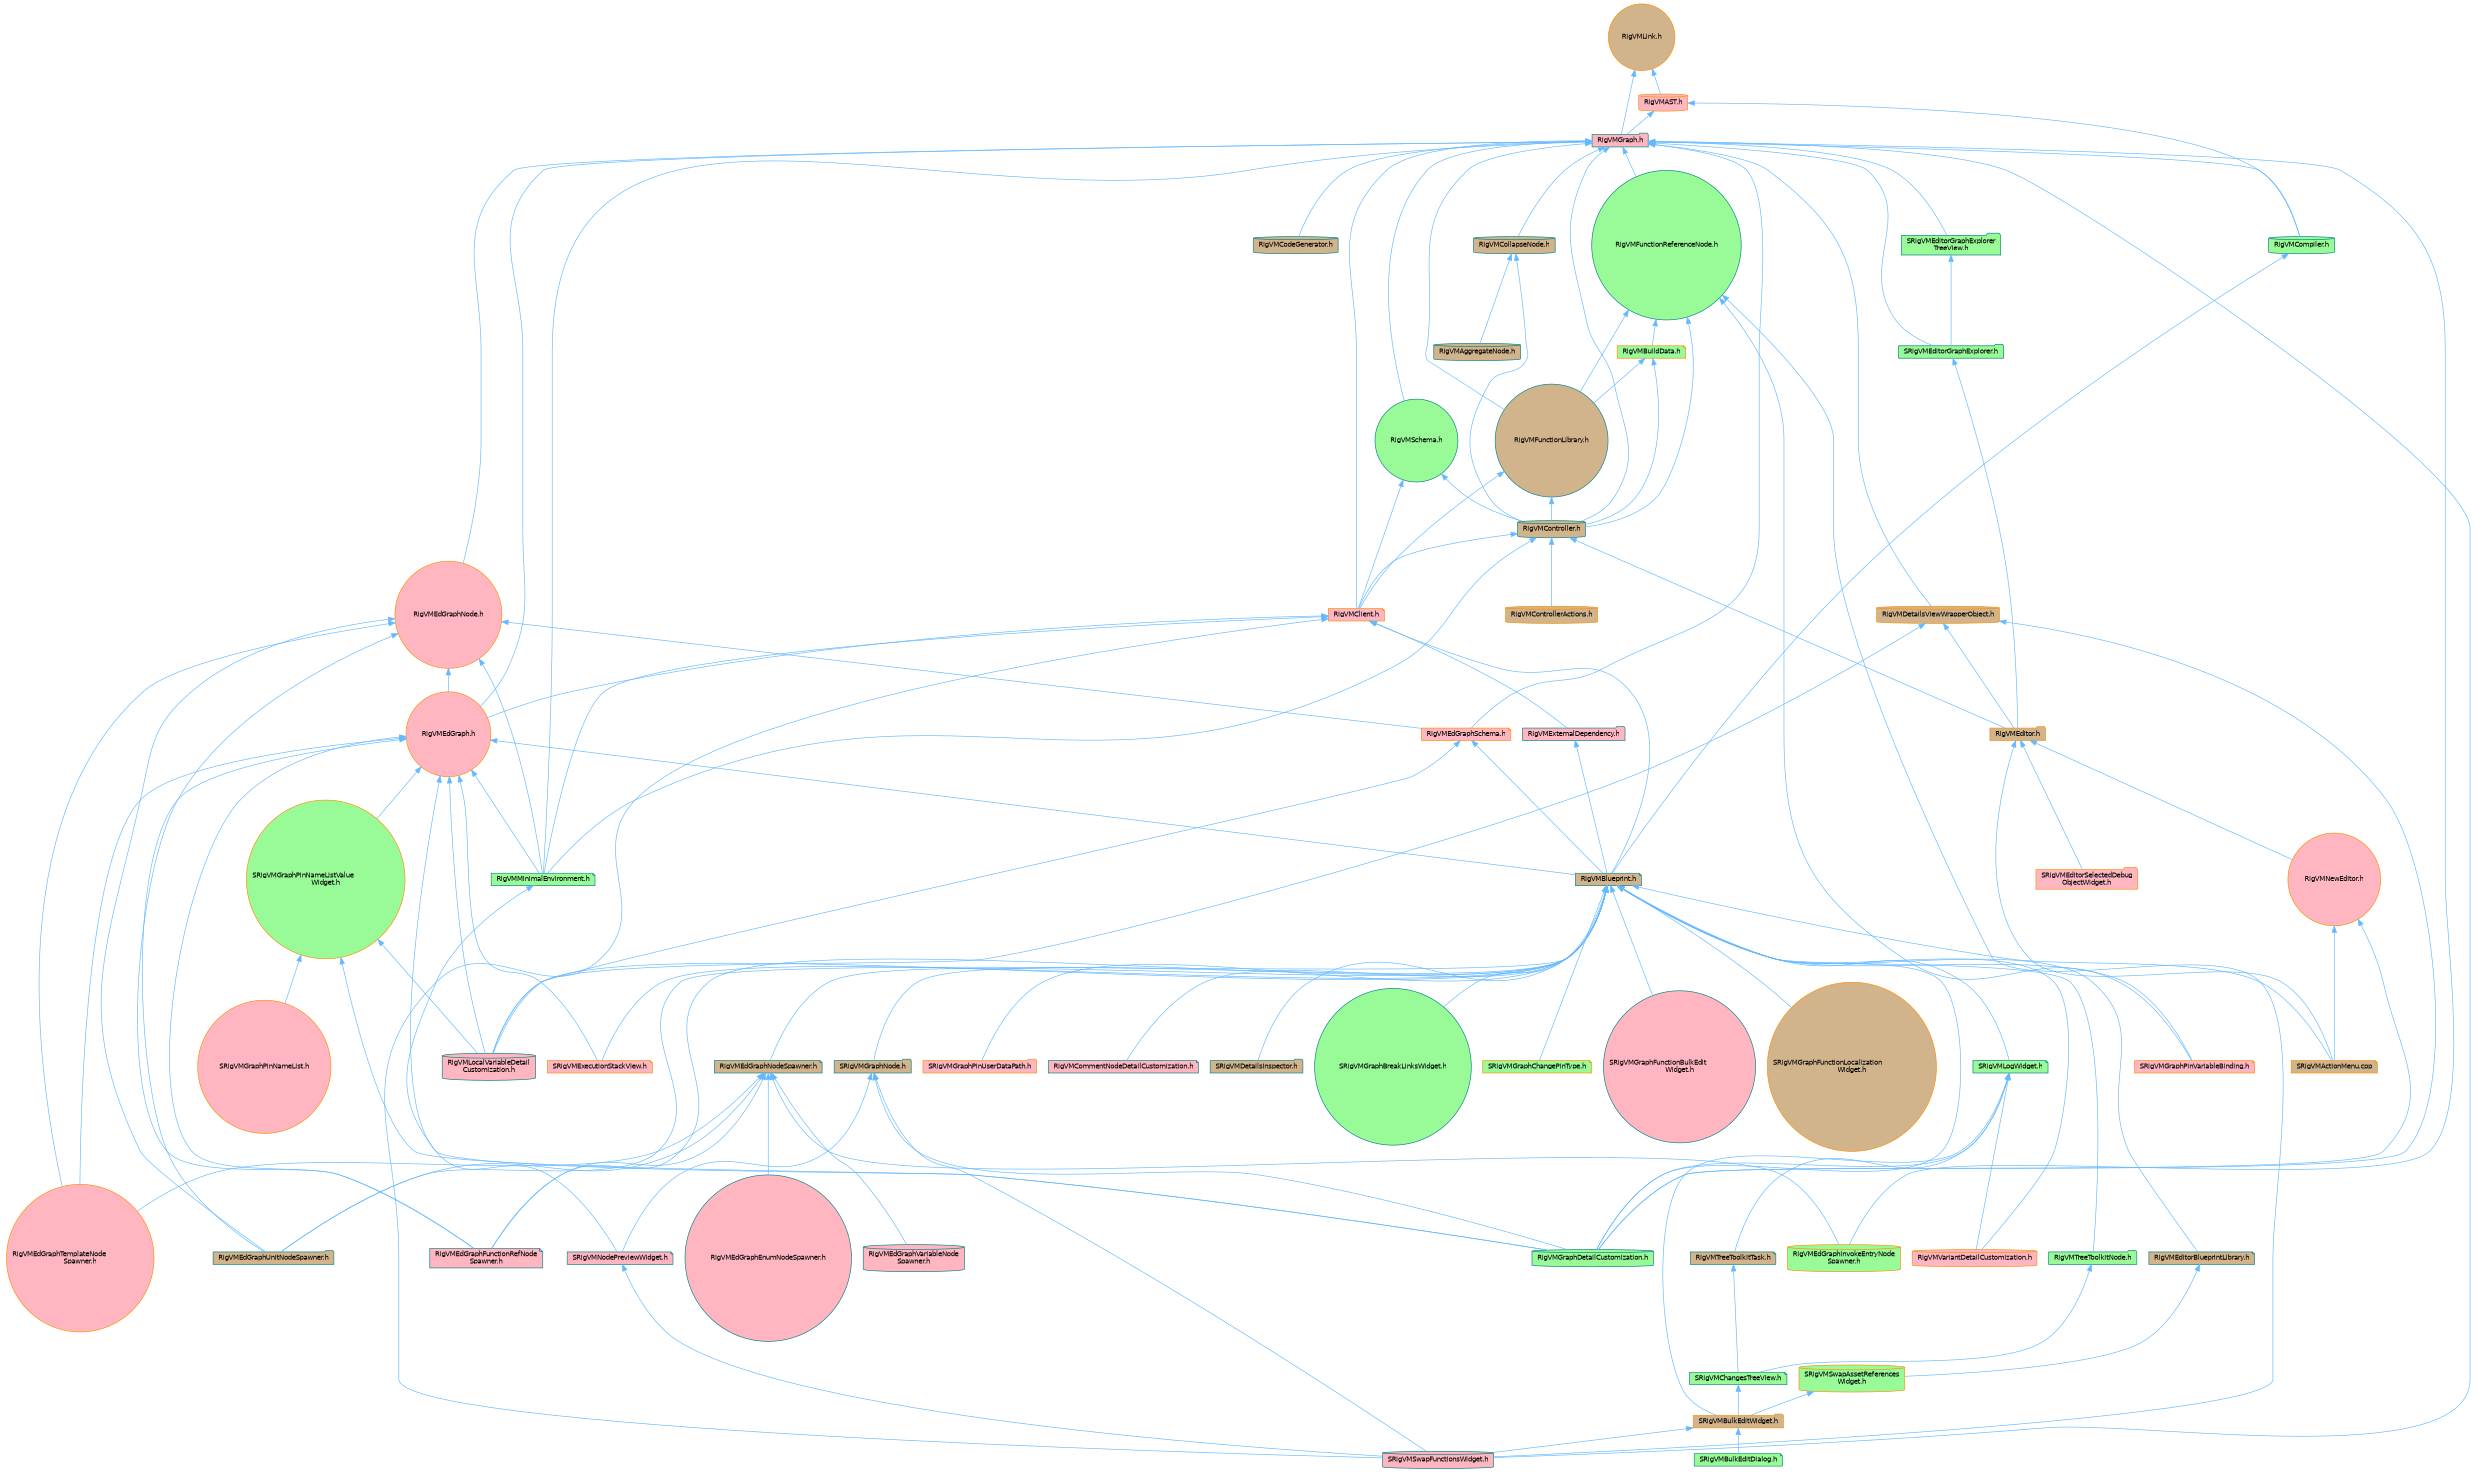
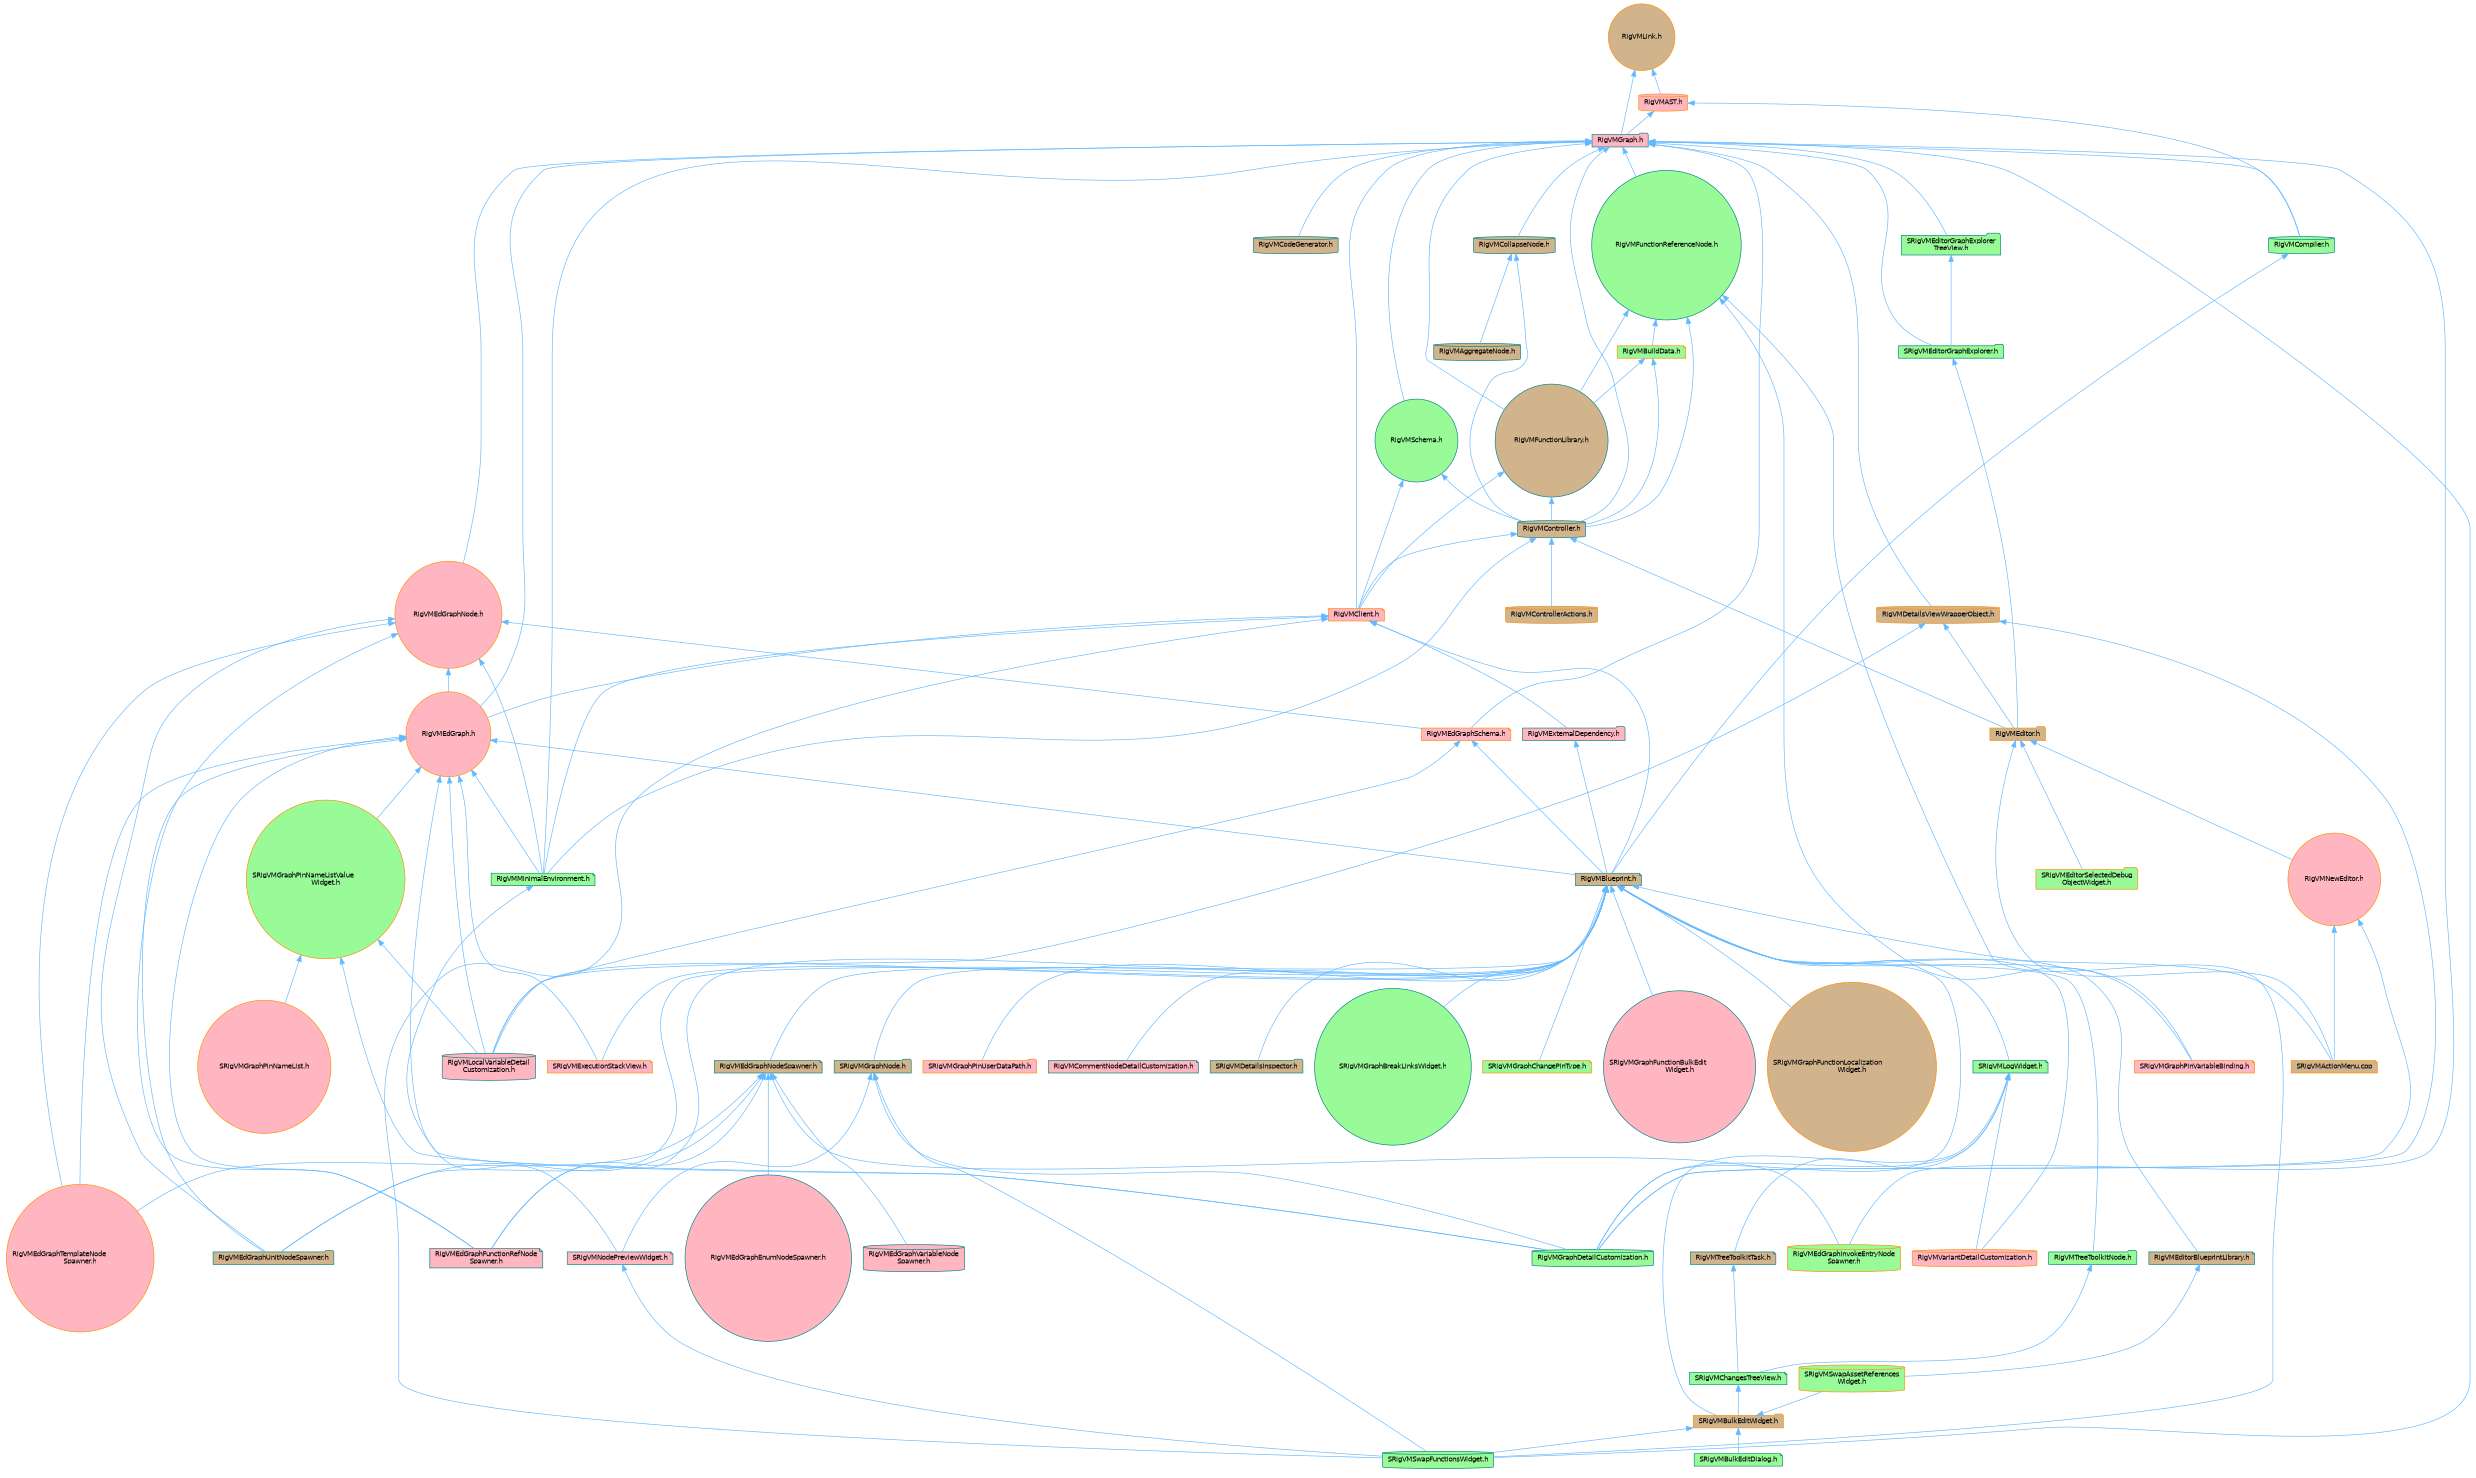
(2087, 879) -> (2087, 879)
(1779, 1405) -> (1792, 1403)
(1438, 1460) -> (1438, 1460)
